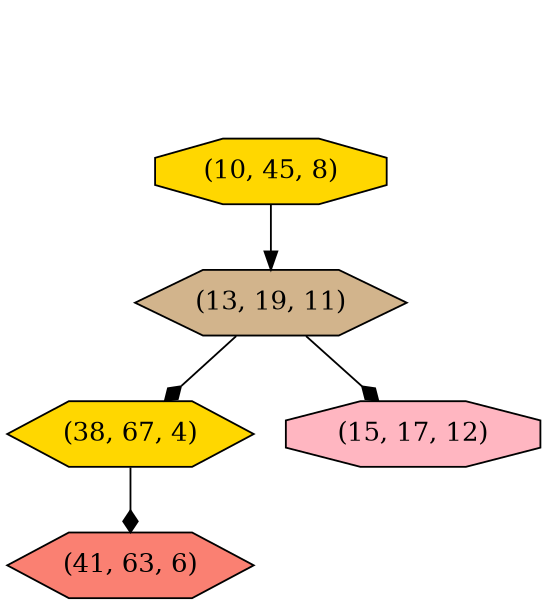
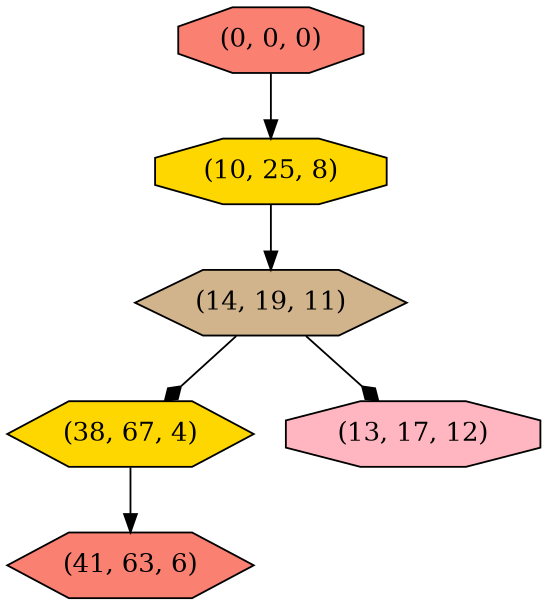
none -> (271, 40)
(271, 171) -> (271, 171)
(271, 303) -> (271, 303)
(413, 434) -> (413, 434)
(130, 491) -> (130, 491)
